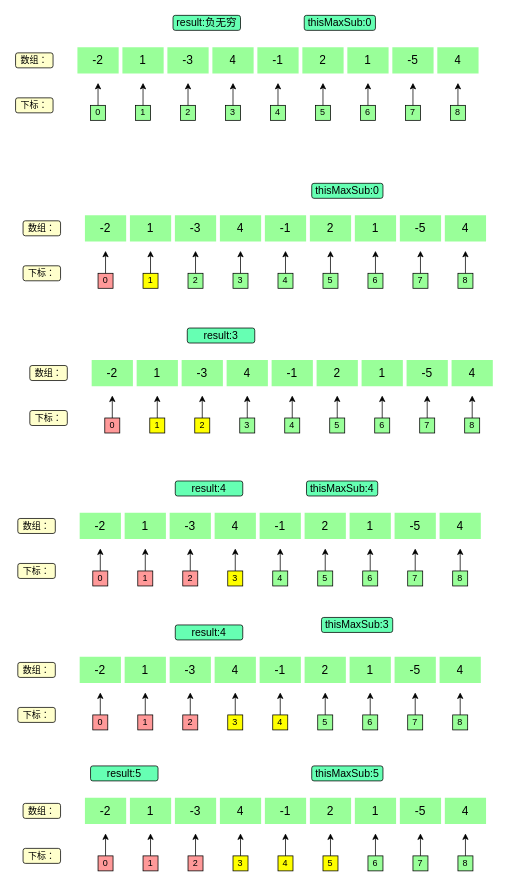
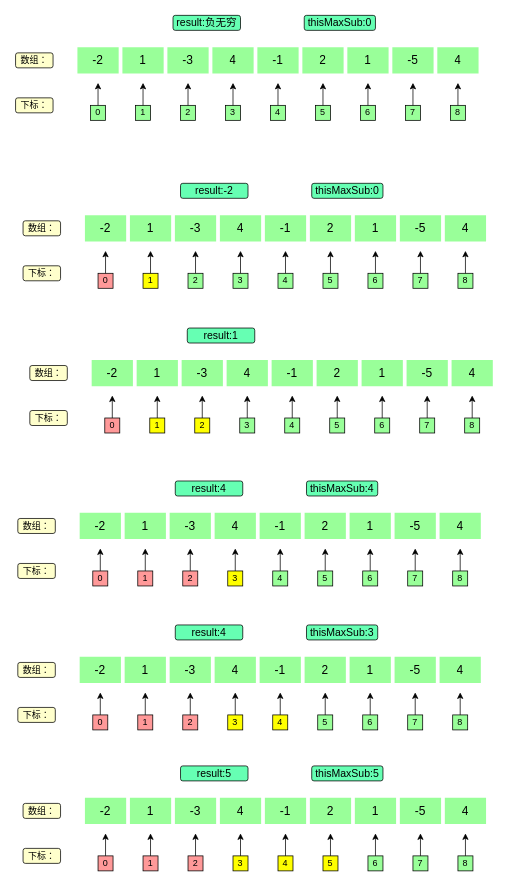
none -> (214, 191)
(221, 336) -> (221, 336)
(357, 625) -> (342, 633)
(124, 774) -> (214, 774)
